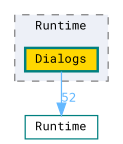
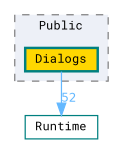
(61, 26) -> (61, 26)
